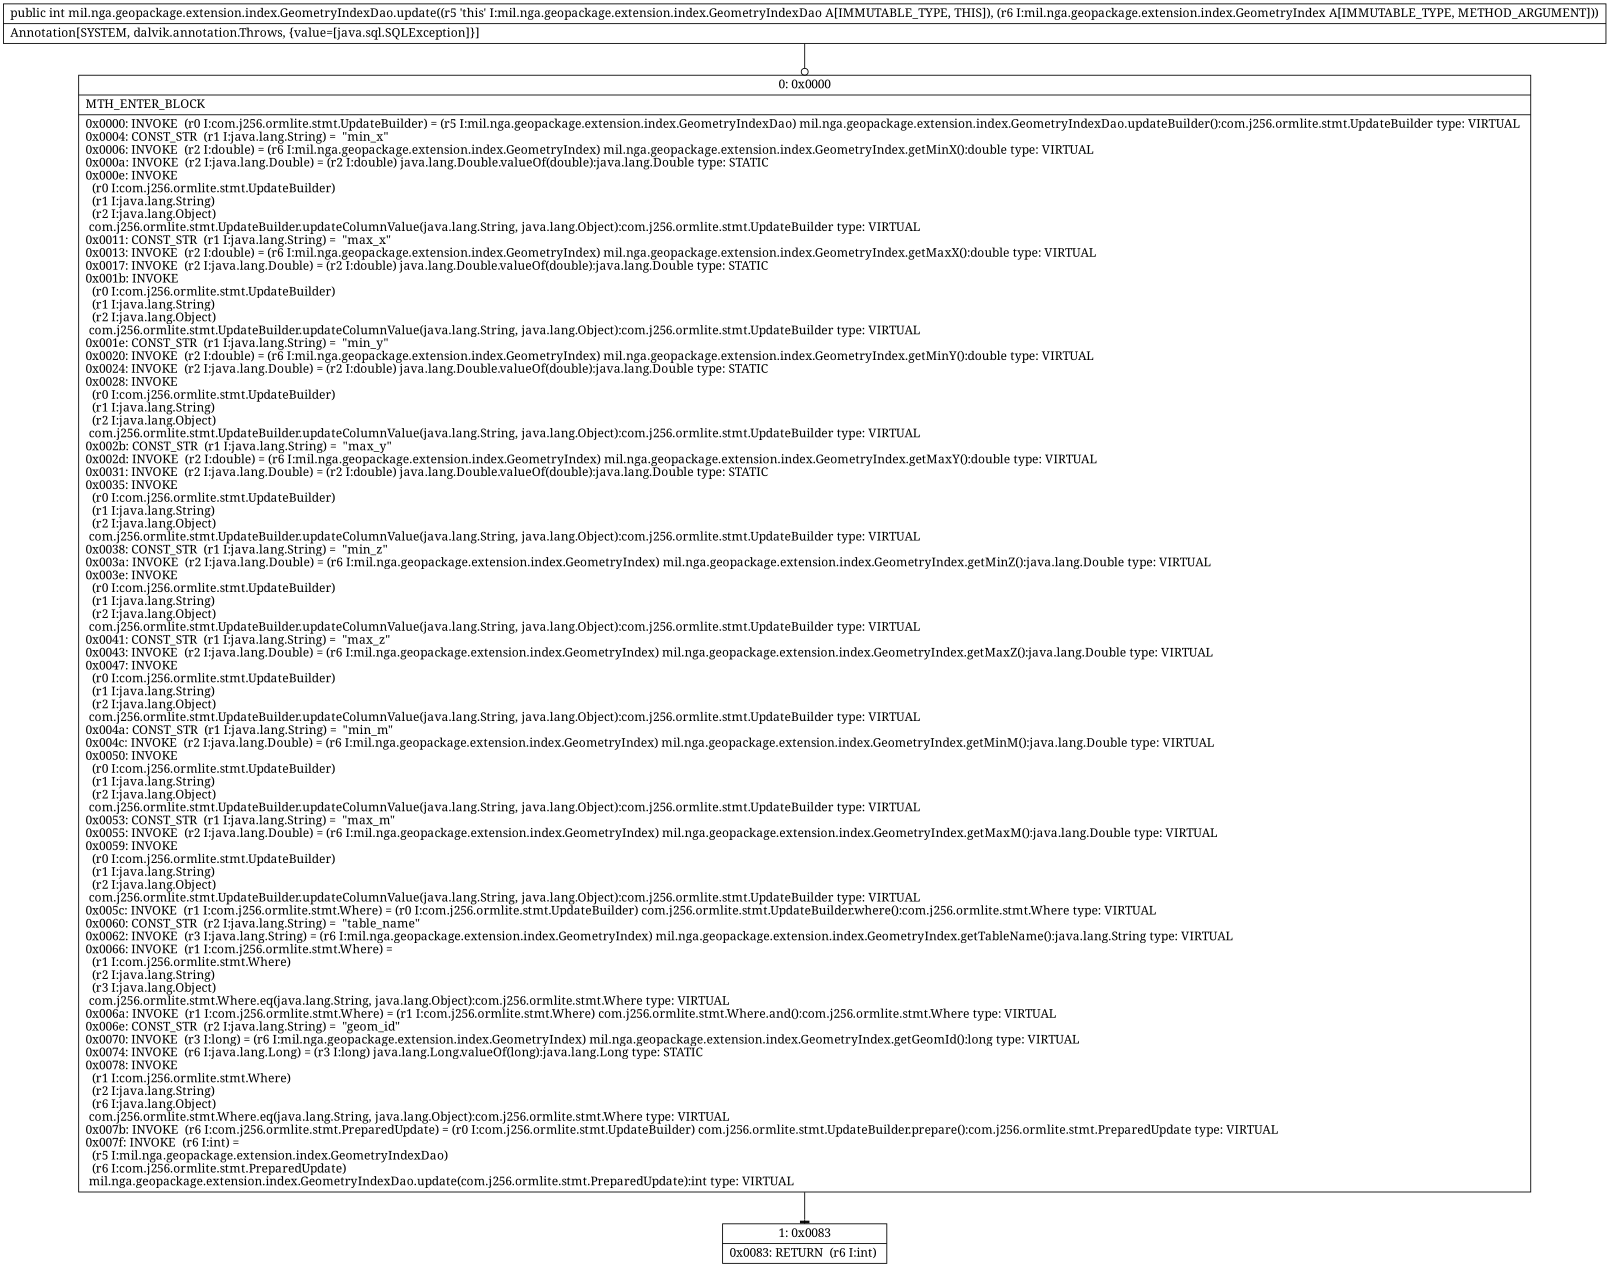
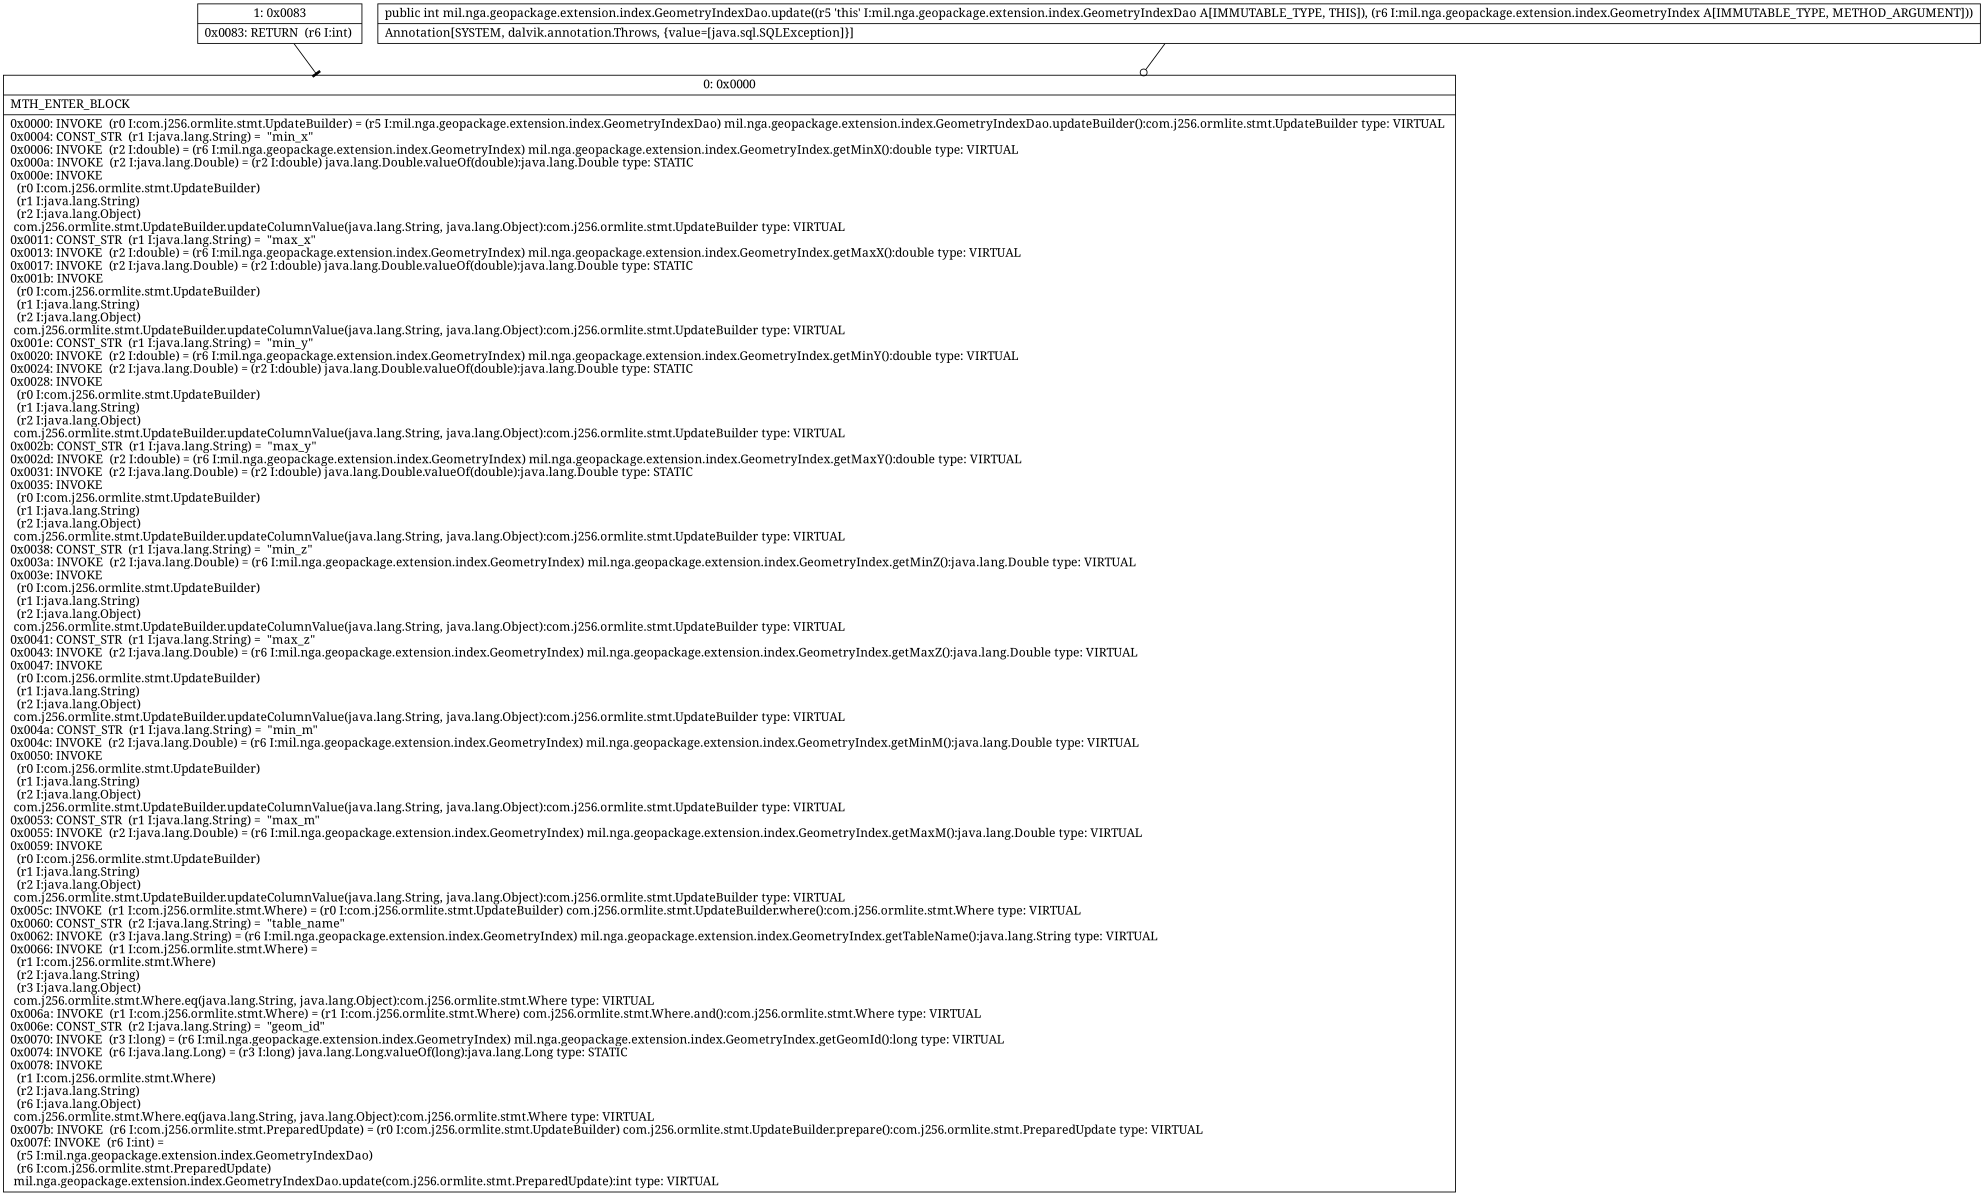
(805, 1206) -> (304, 58)
